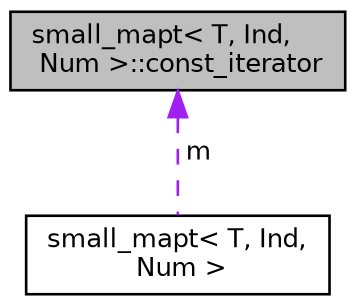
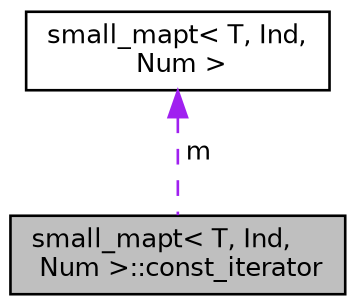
(178, 166) -> (178, 166)
